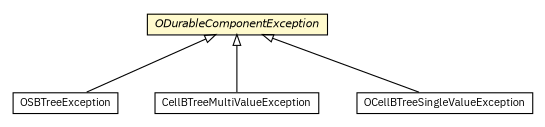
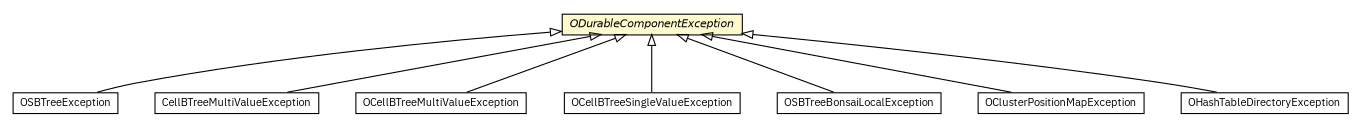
none -> (441, 103)
none -> (859, 103)
none -> (1061, 103)
none -> (1264, 103)
